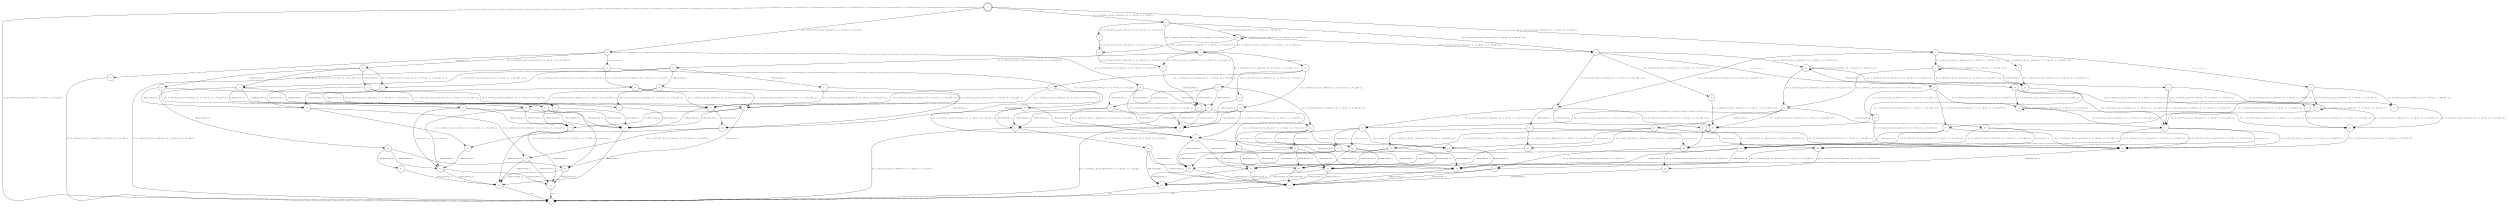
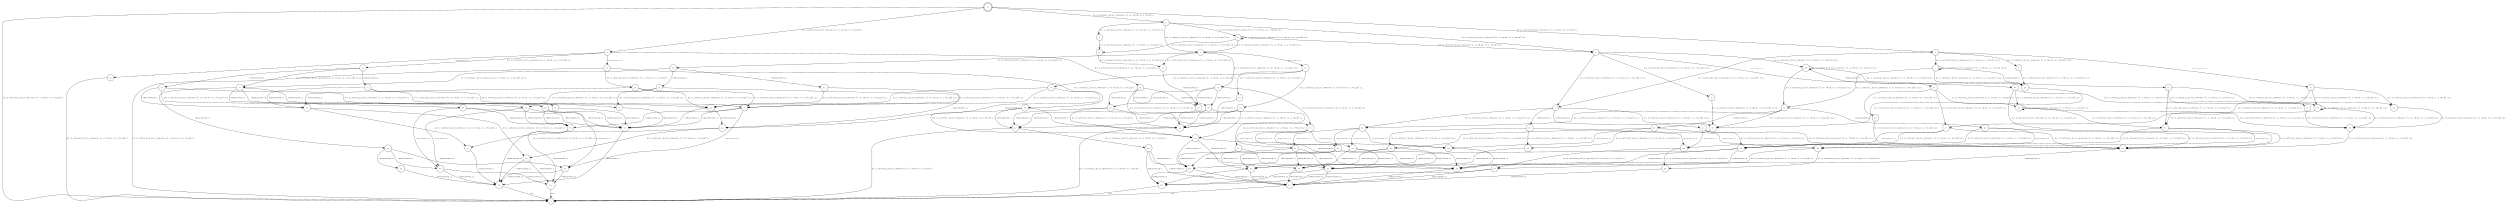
(382, 88) -> none
(2091, 105) -> (2200, 132)
(457, 160) -> (478, 170)
